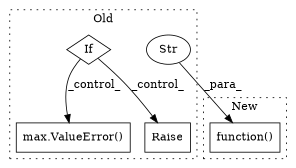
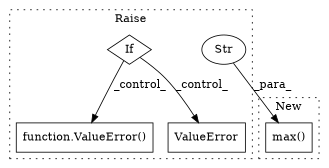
(103, 19) -> (131, 19)
(73, 138) -> (85, 138)
(168, 138) -> (207, 138)
(245, 138) -> (289, 138)
